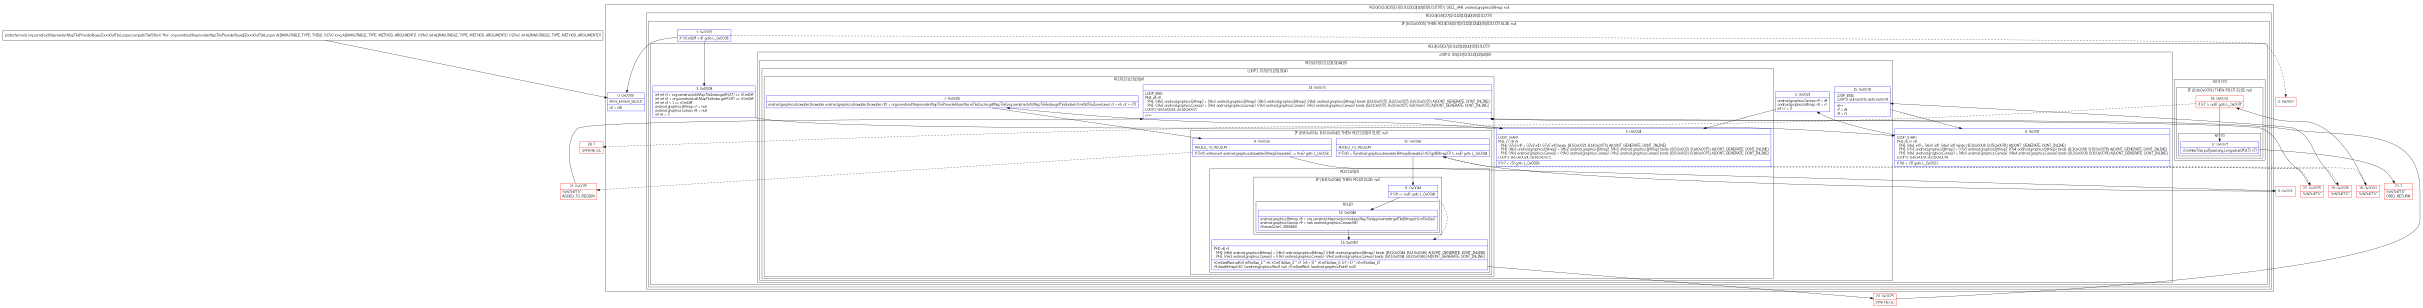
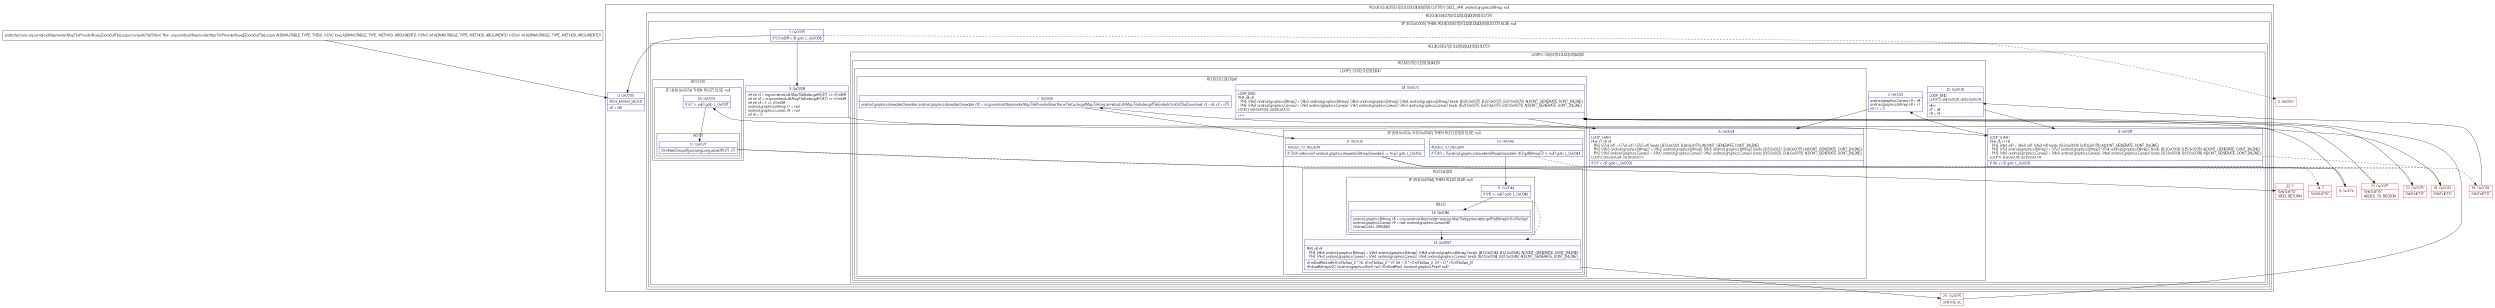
(2220, 102) -> (707, 102)
(1401, 125) -> (1531, 167)
(1860, 186) -> (1977, 121)
